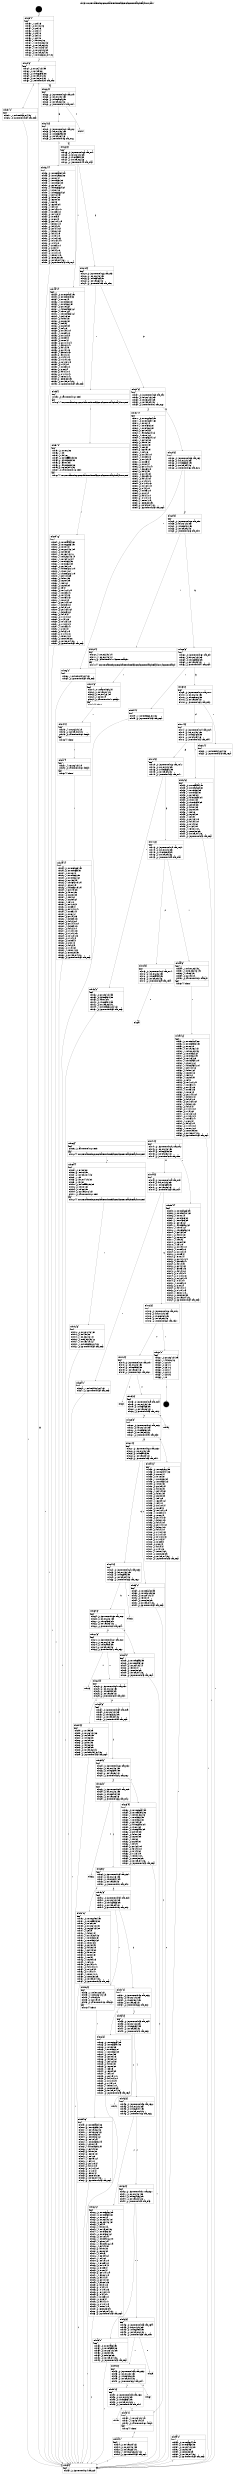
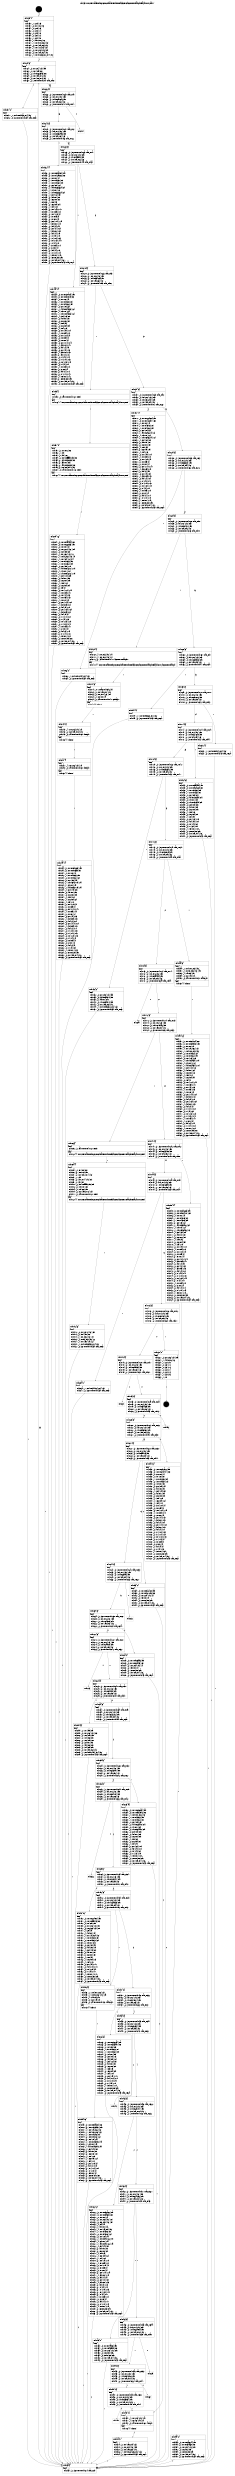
none -> (159, 1023)
